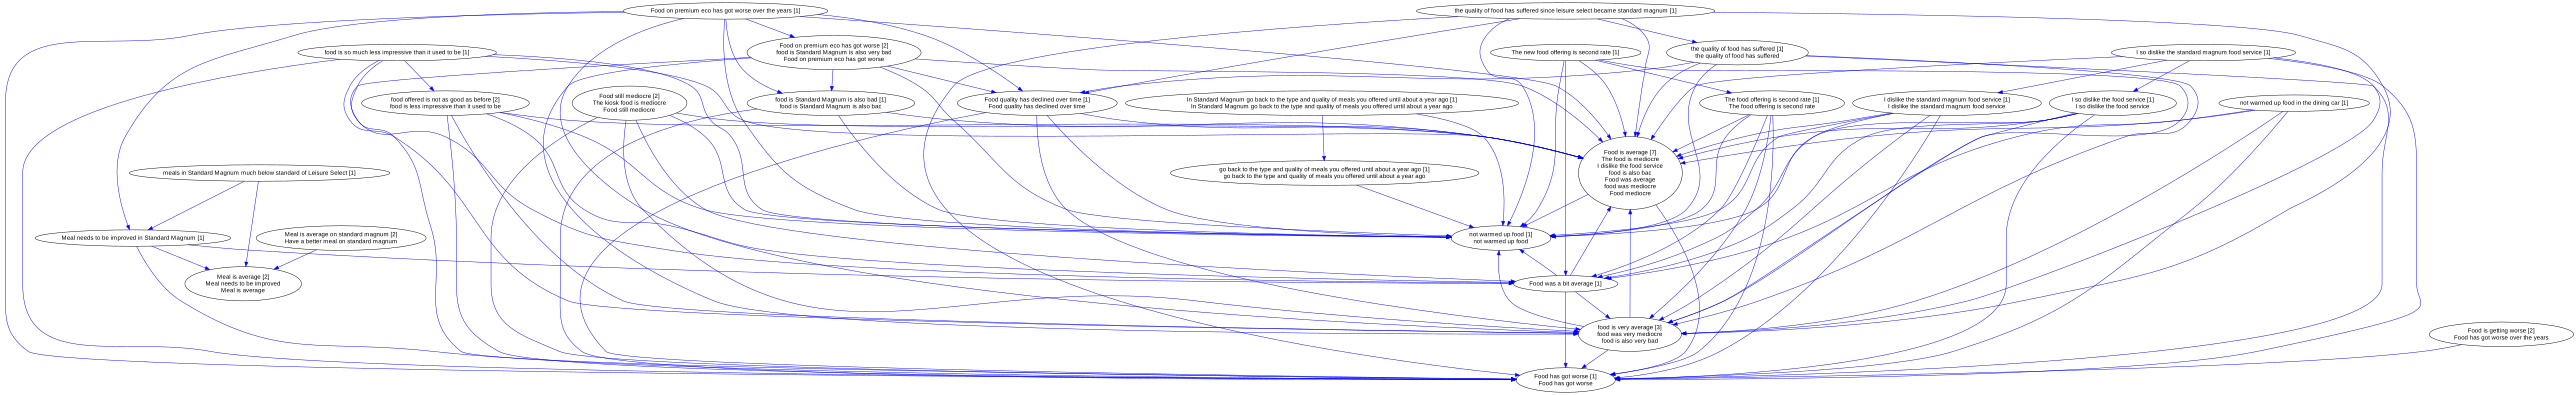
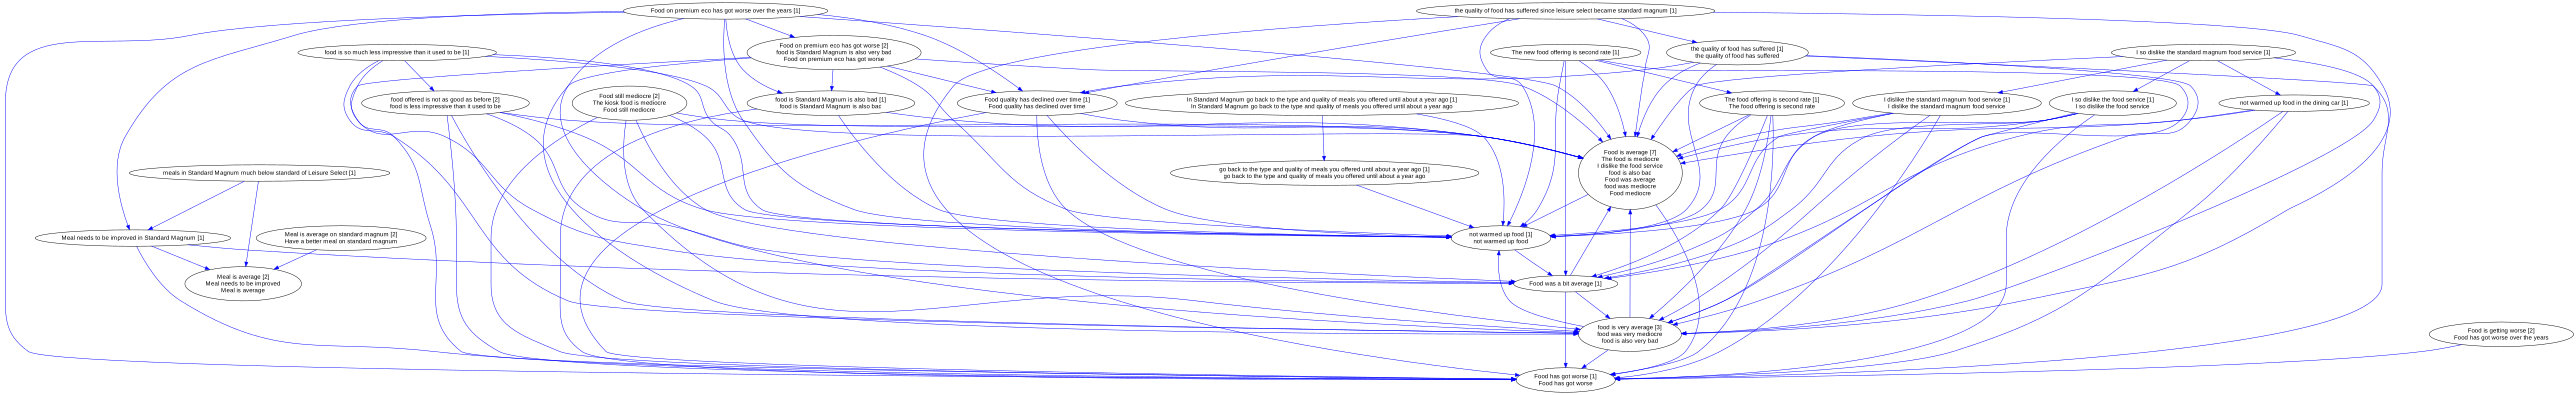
(1540, 264) -> (1531, 262)
(2199, 360) -> (2241, 74)
(518, 368) -> none
